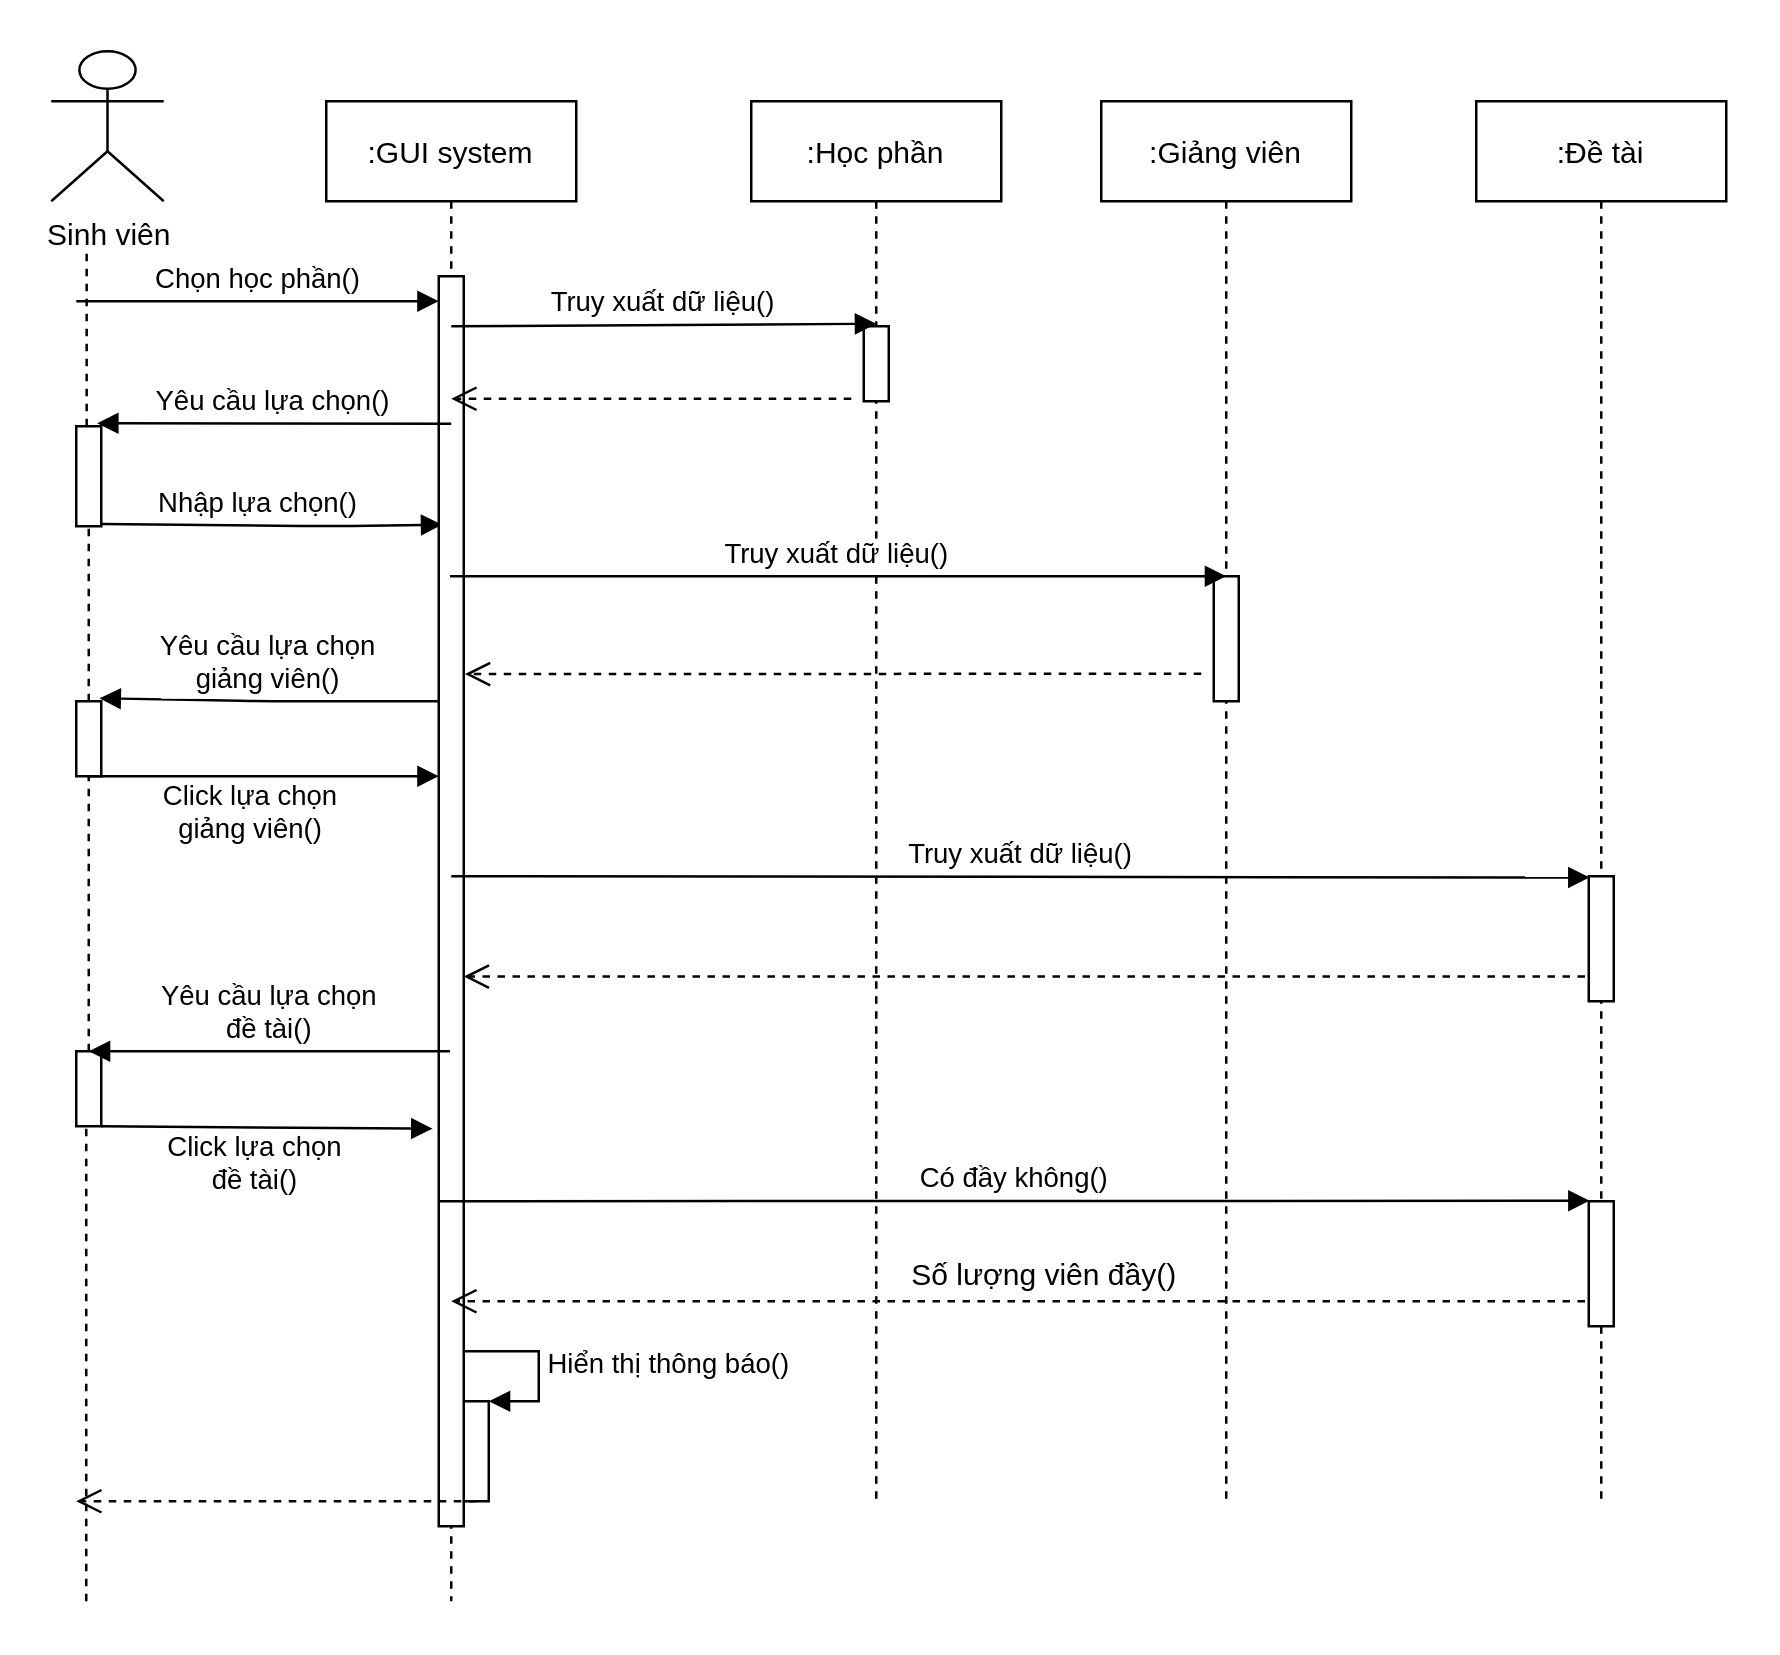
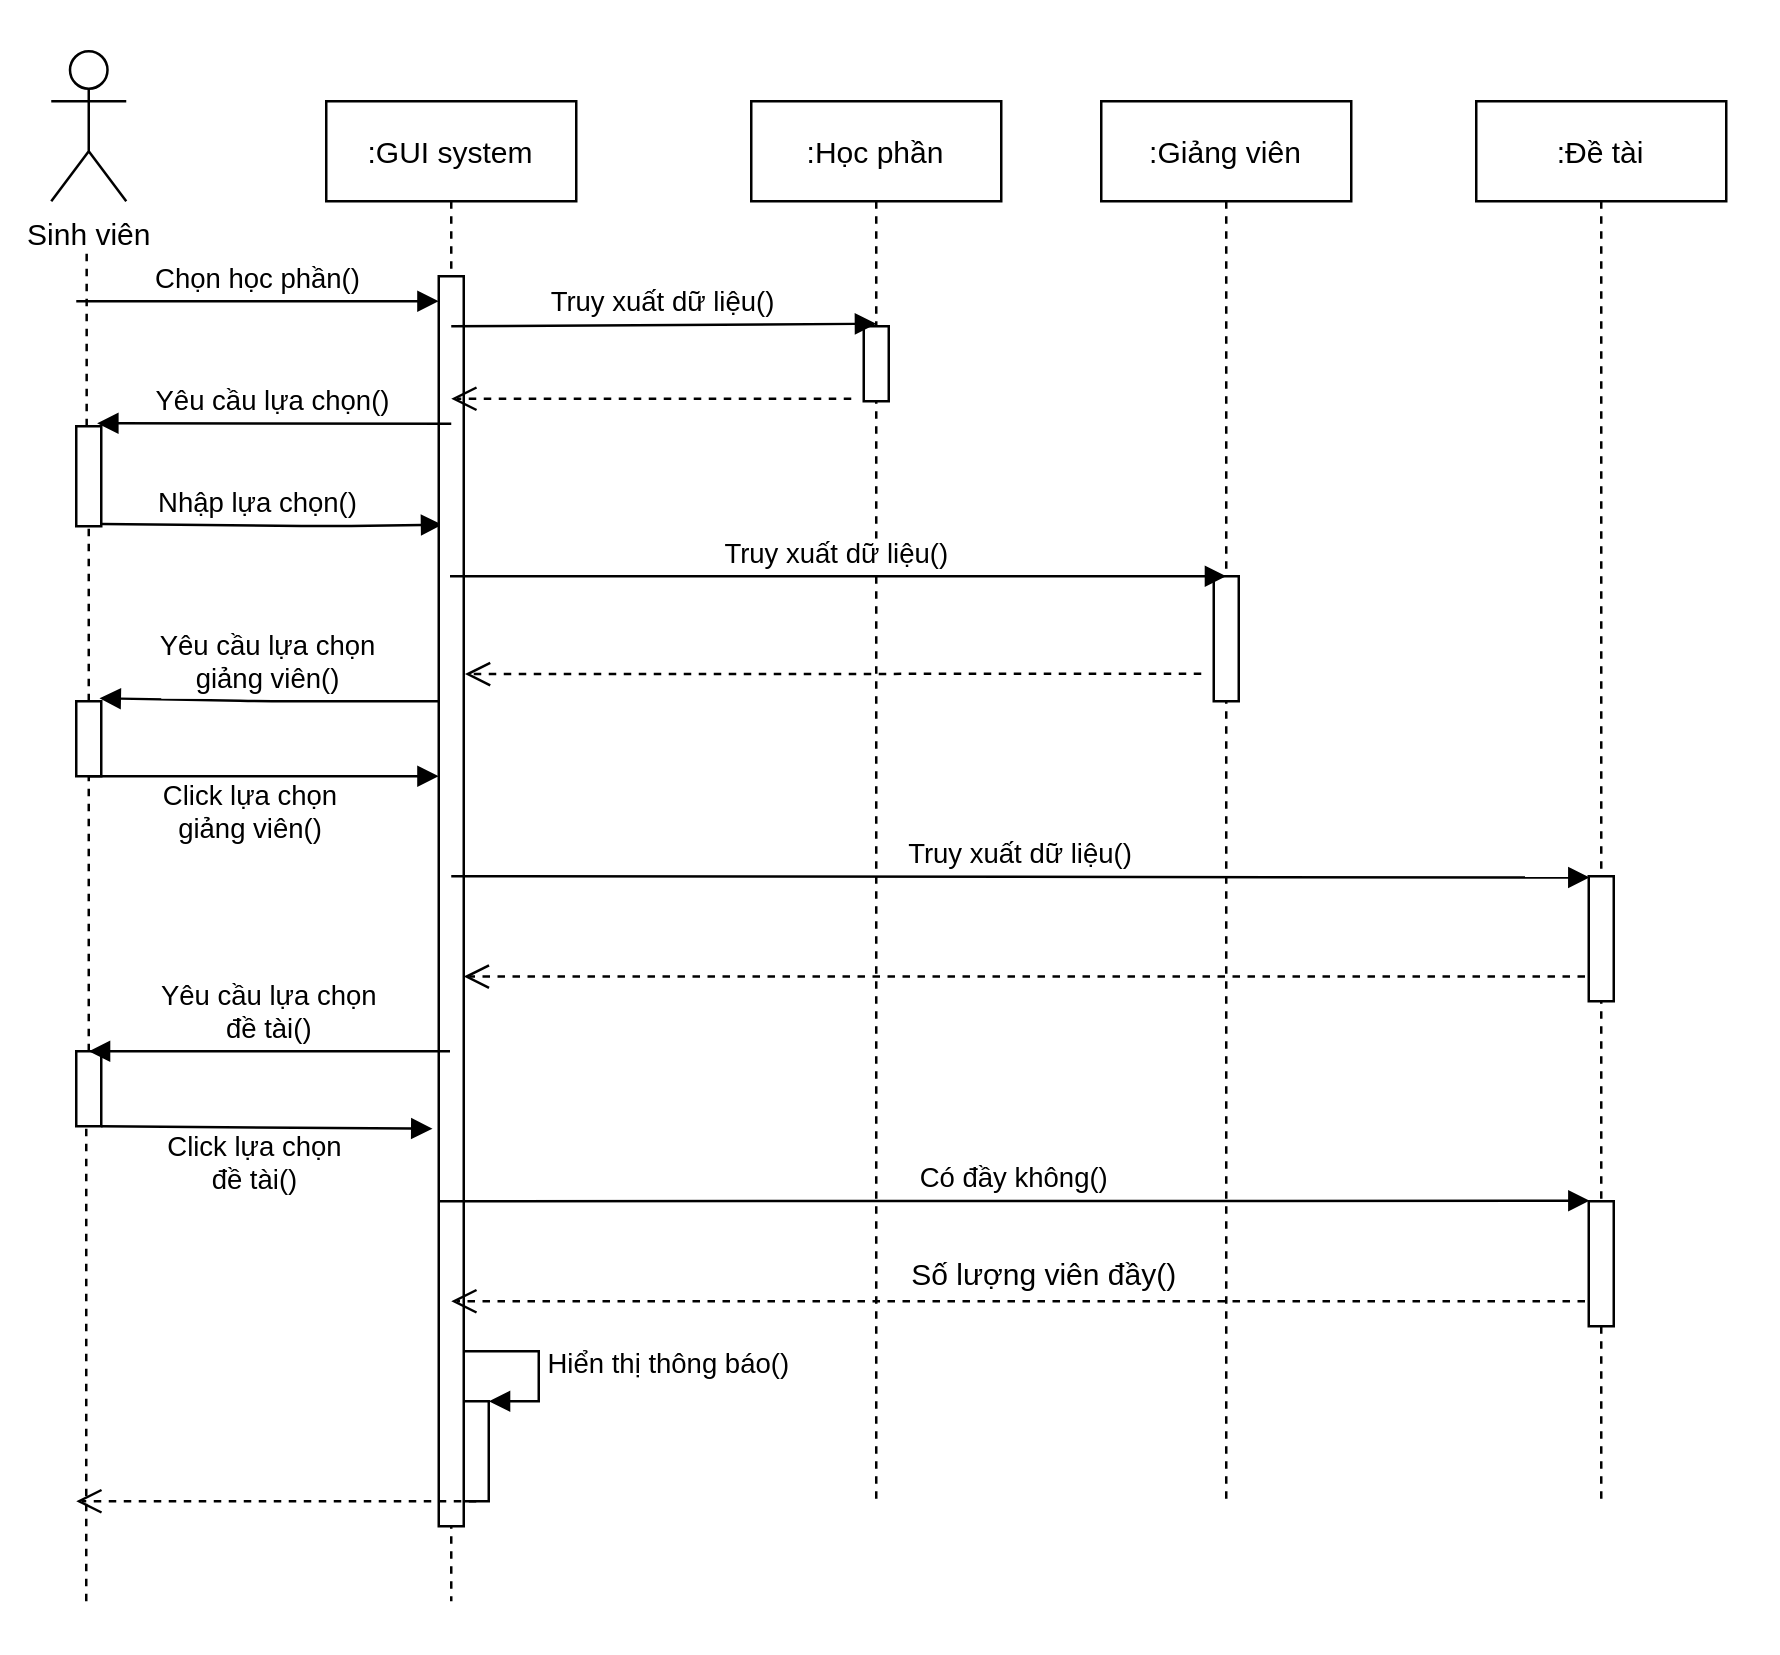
(108, 126) -> (89, 126)
